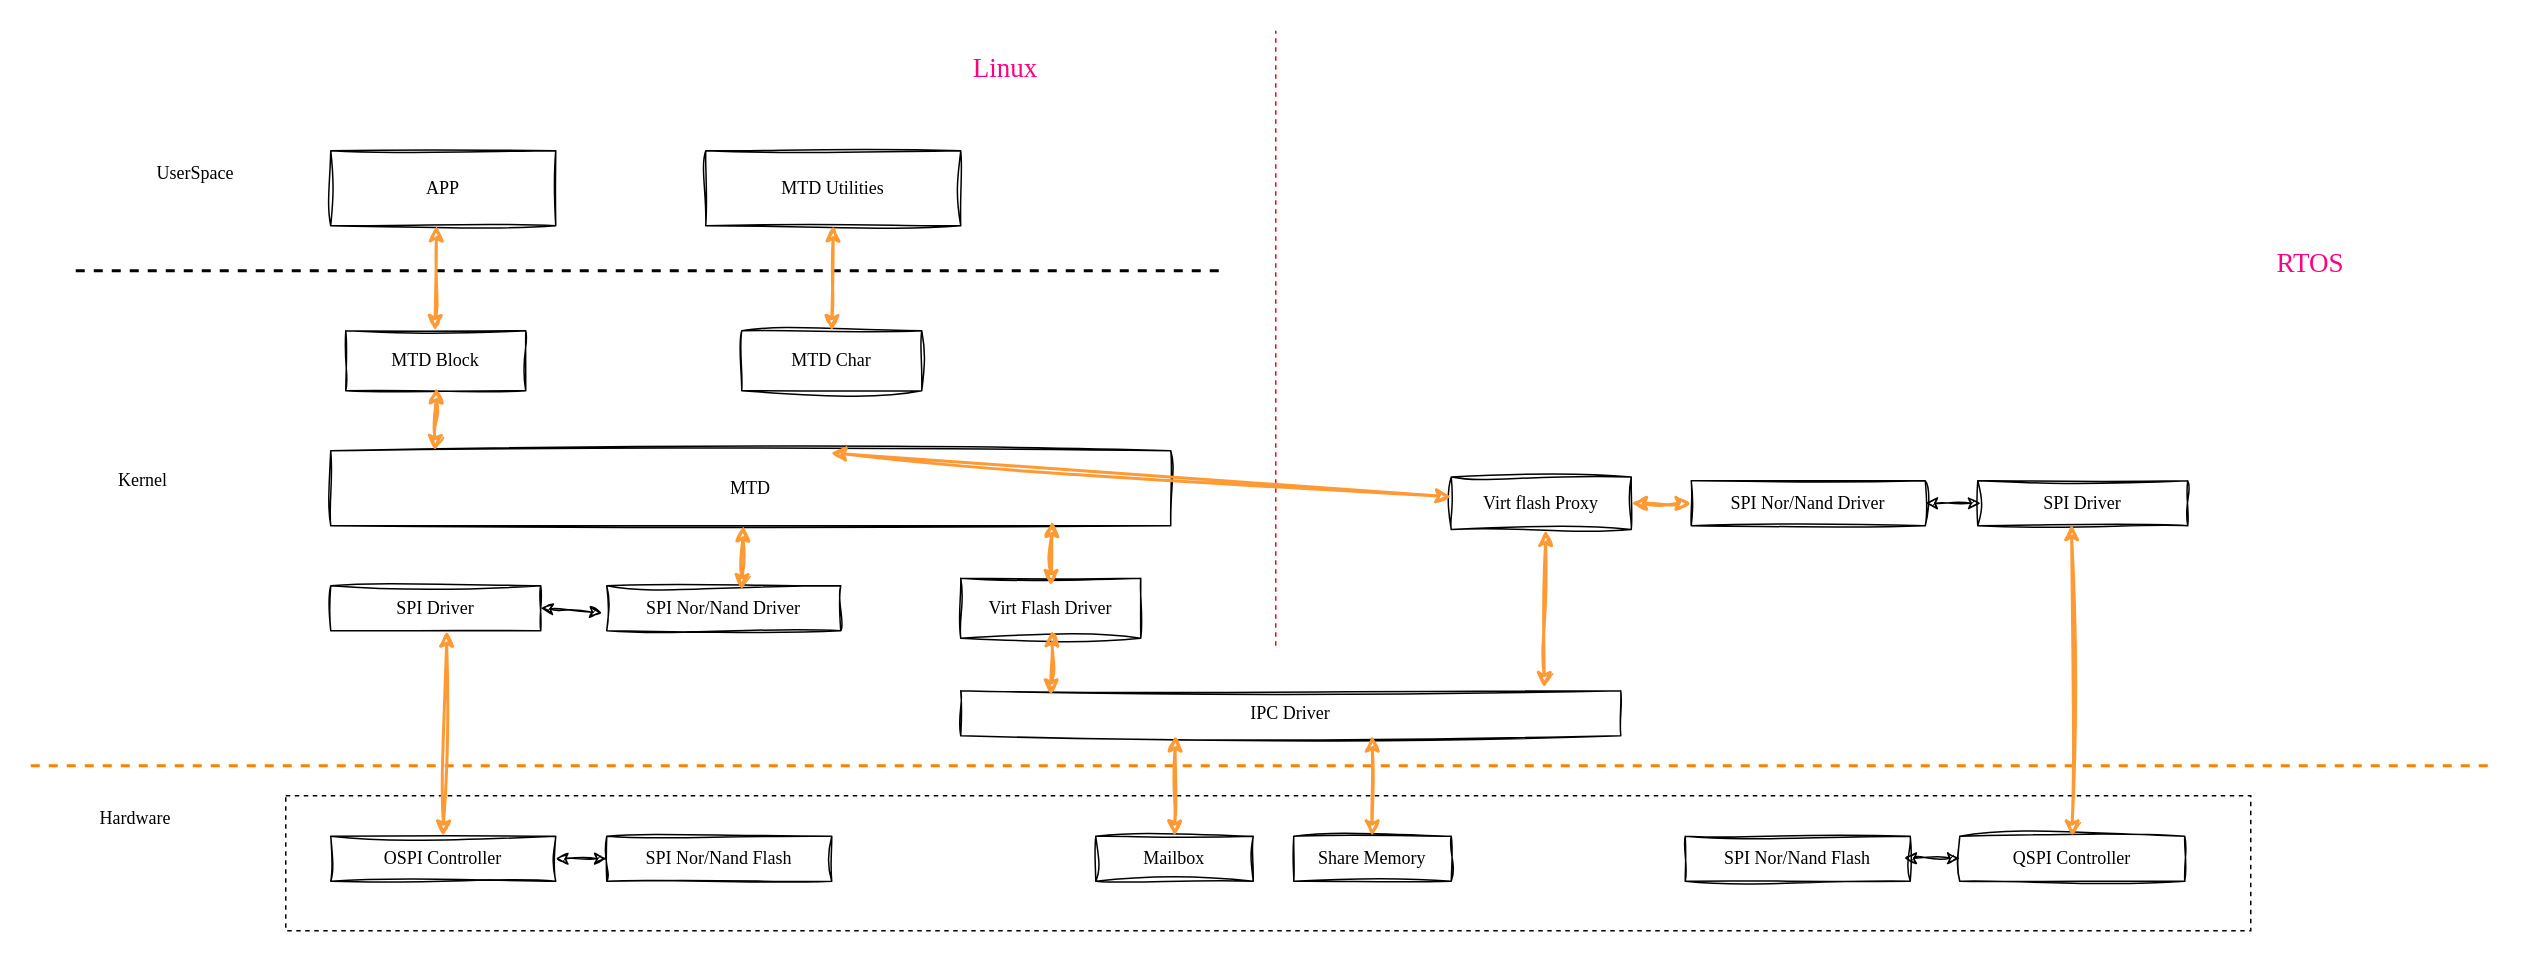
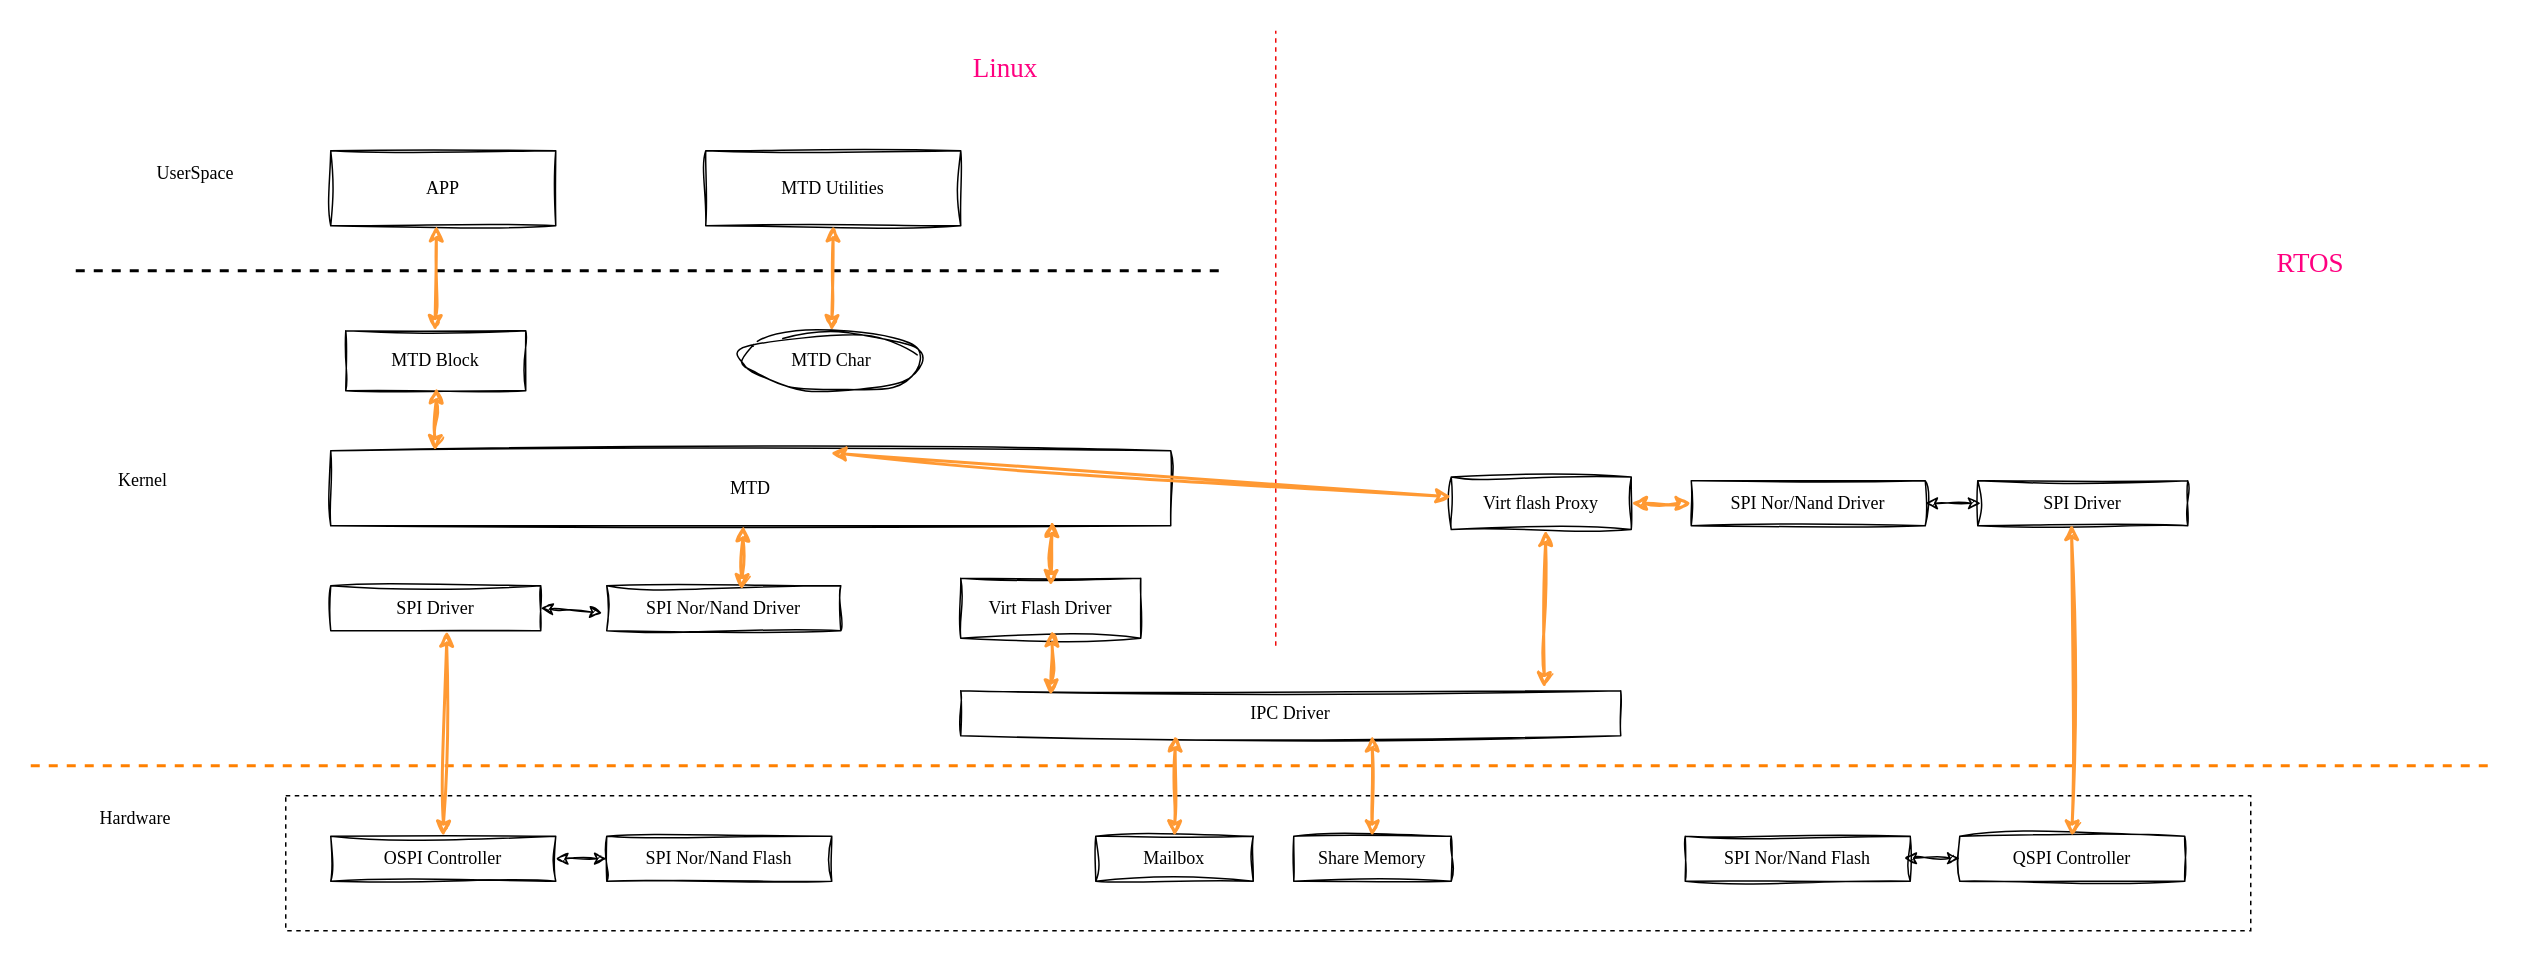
(832, 361) -> (832, 361)
